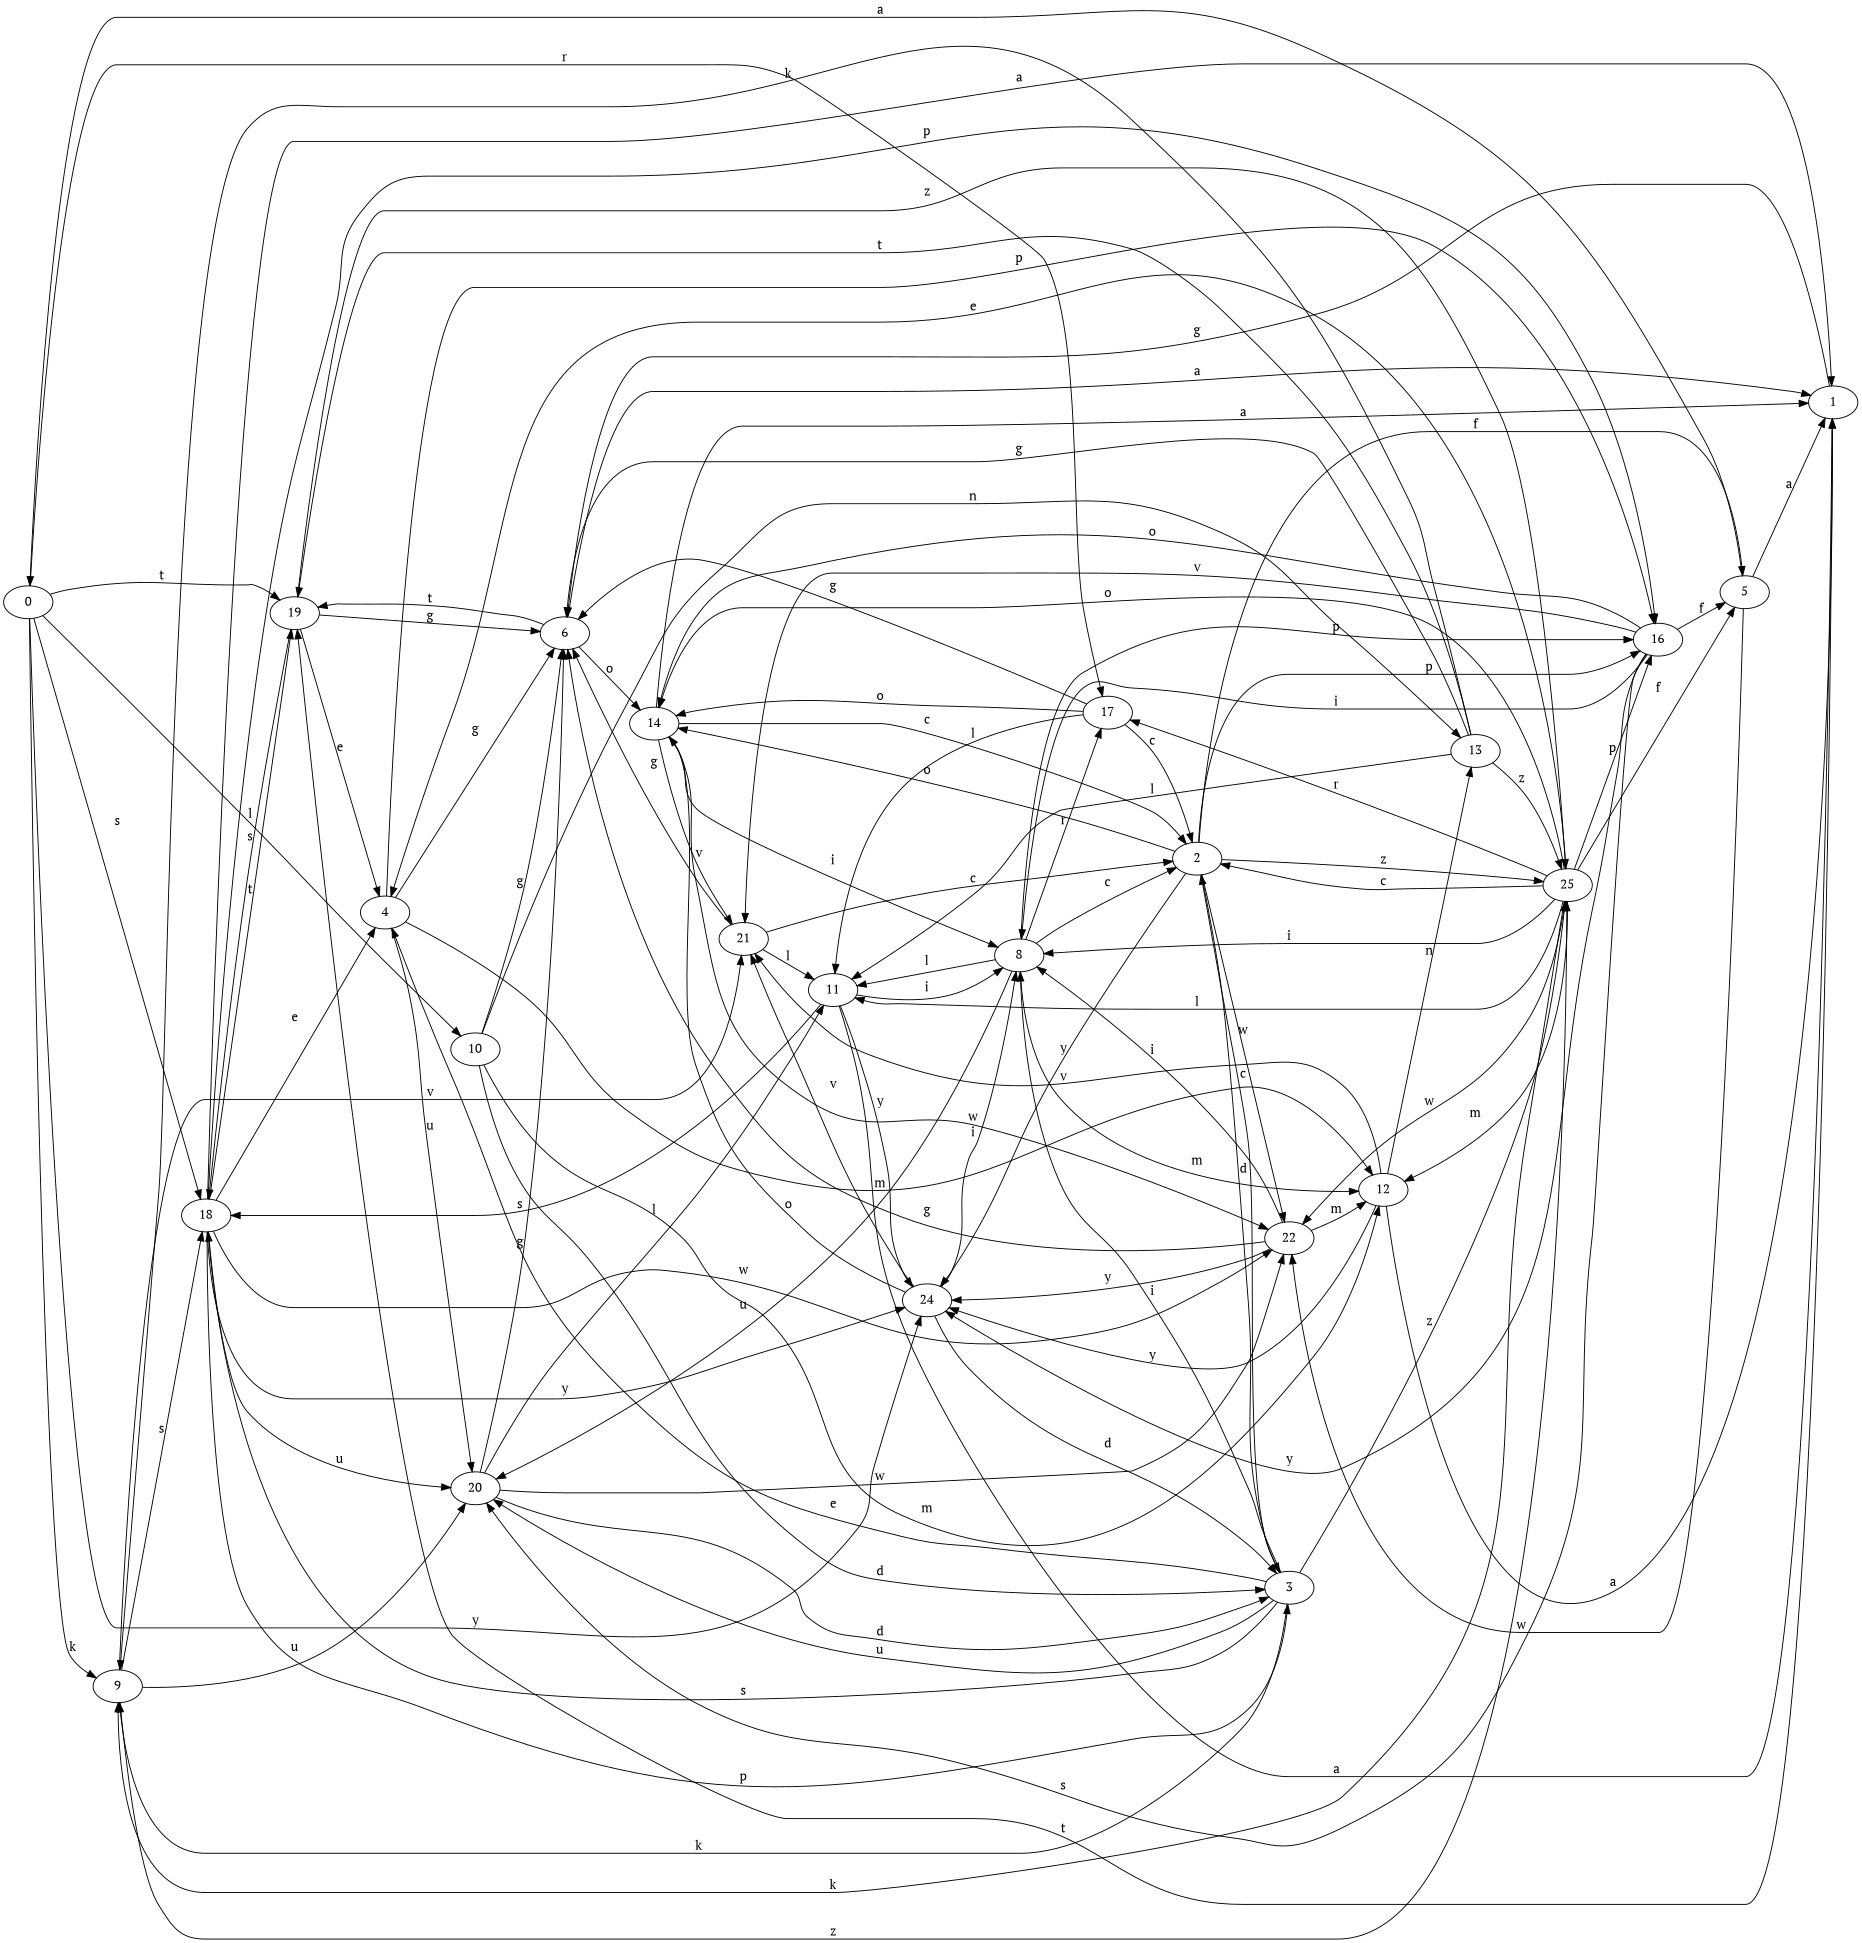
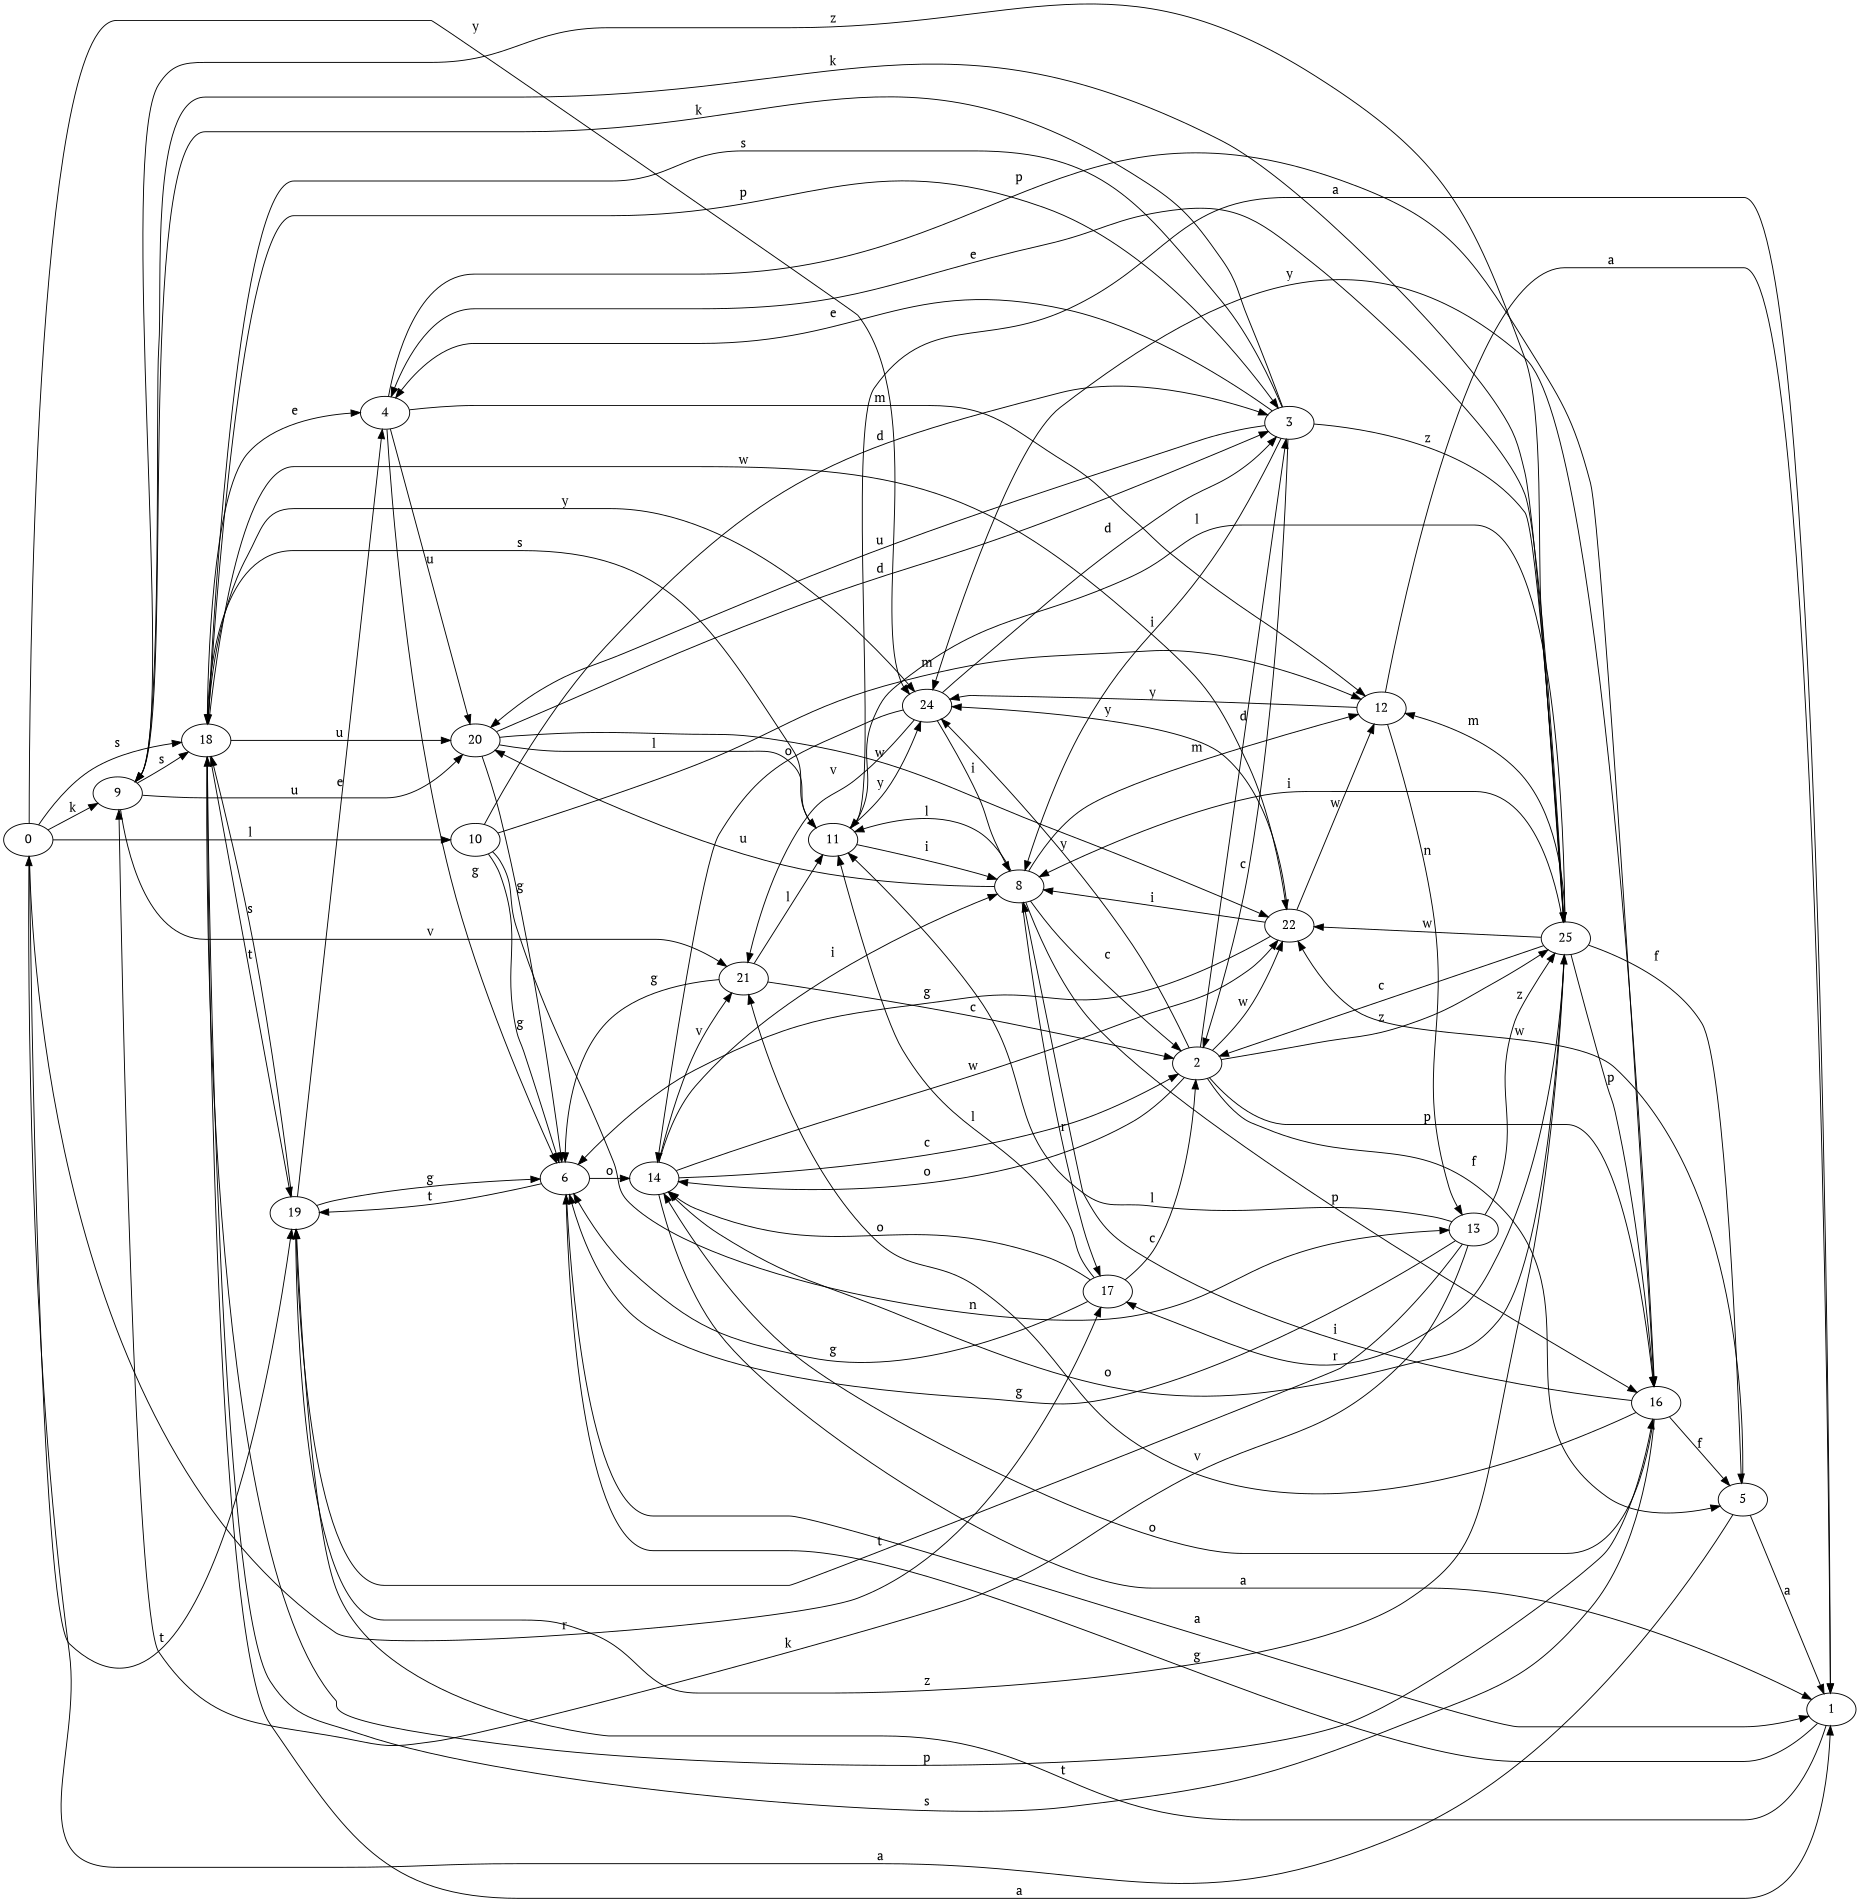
(1084, 1081) -> none
(1336, 1210) -> (1335, 804)
(1469, 1734) -> (586, 1780)
